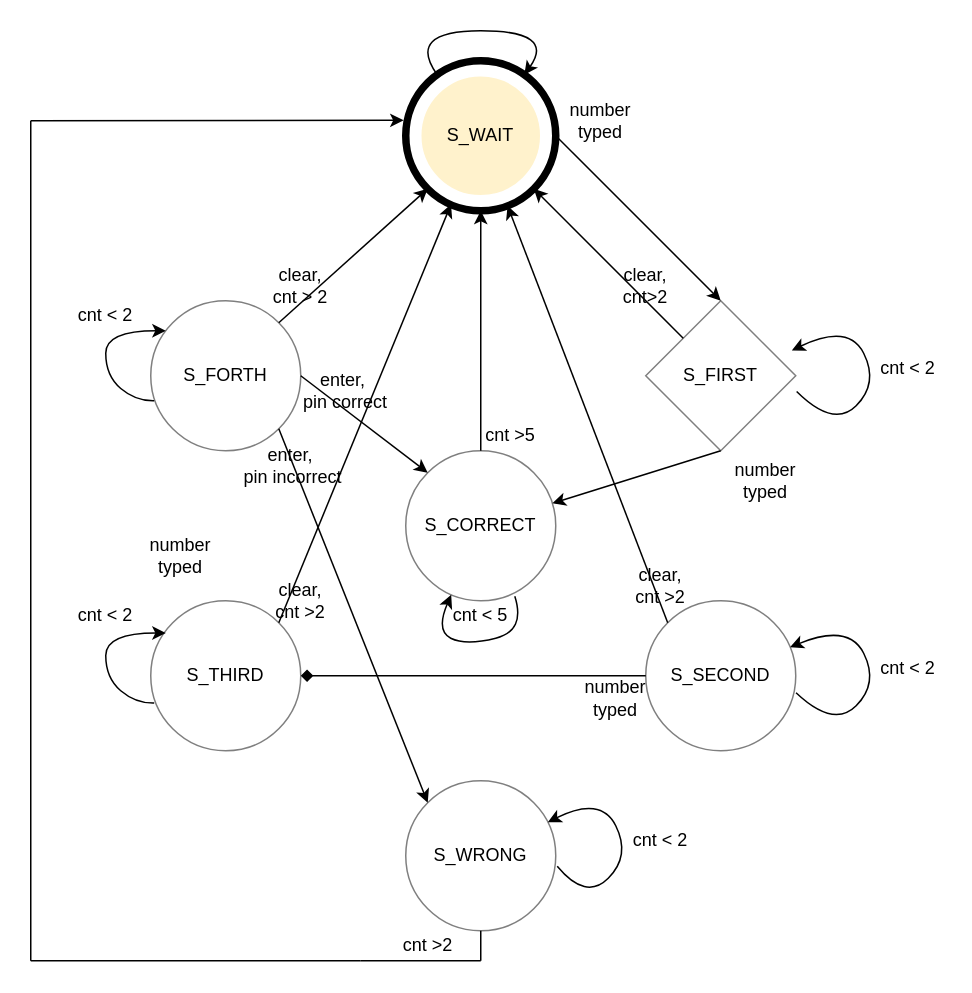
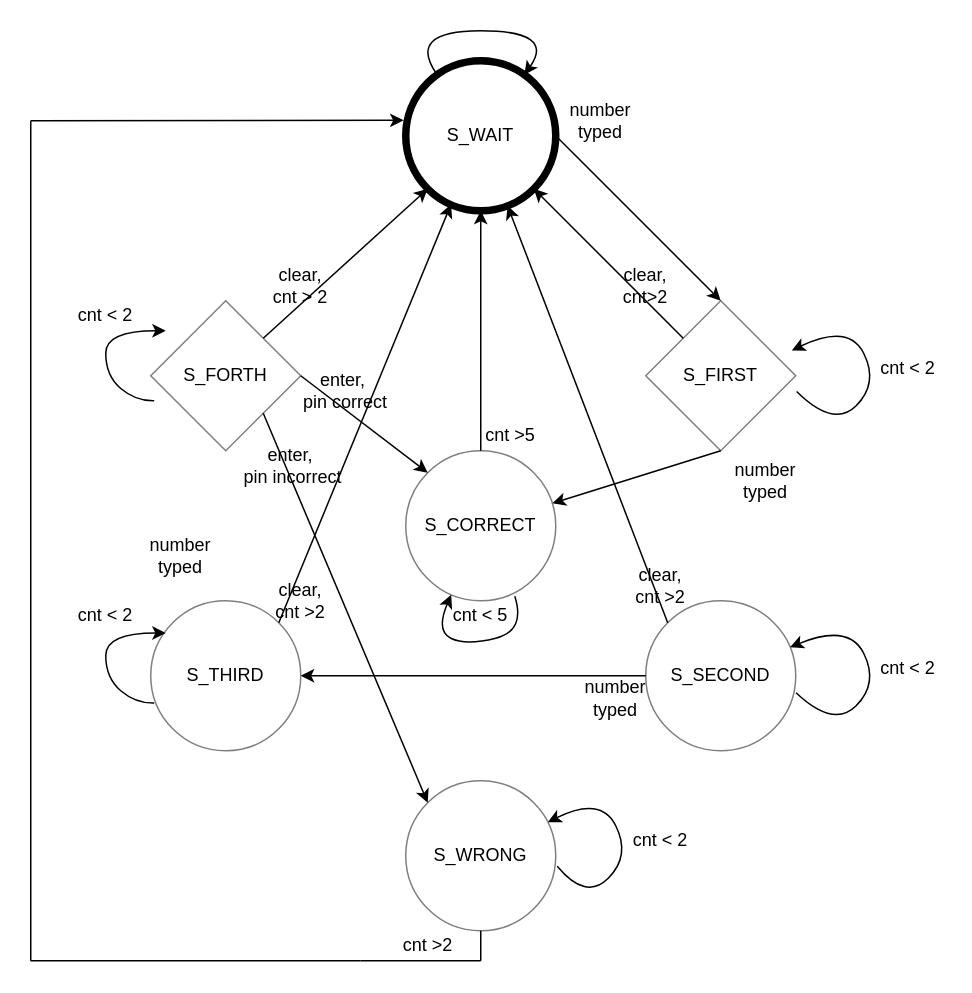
(481, 136) -> (481, 136)
(226, 376) -> (226, 376)
(313, 676) -> (312, 676)
